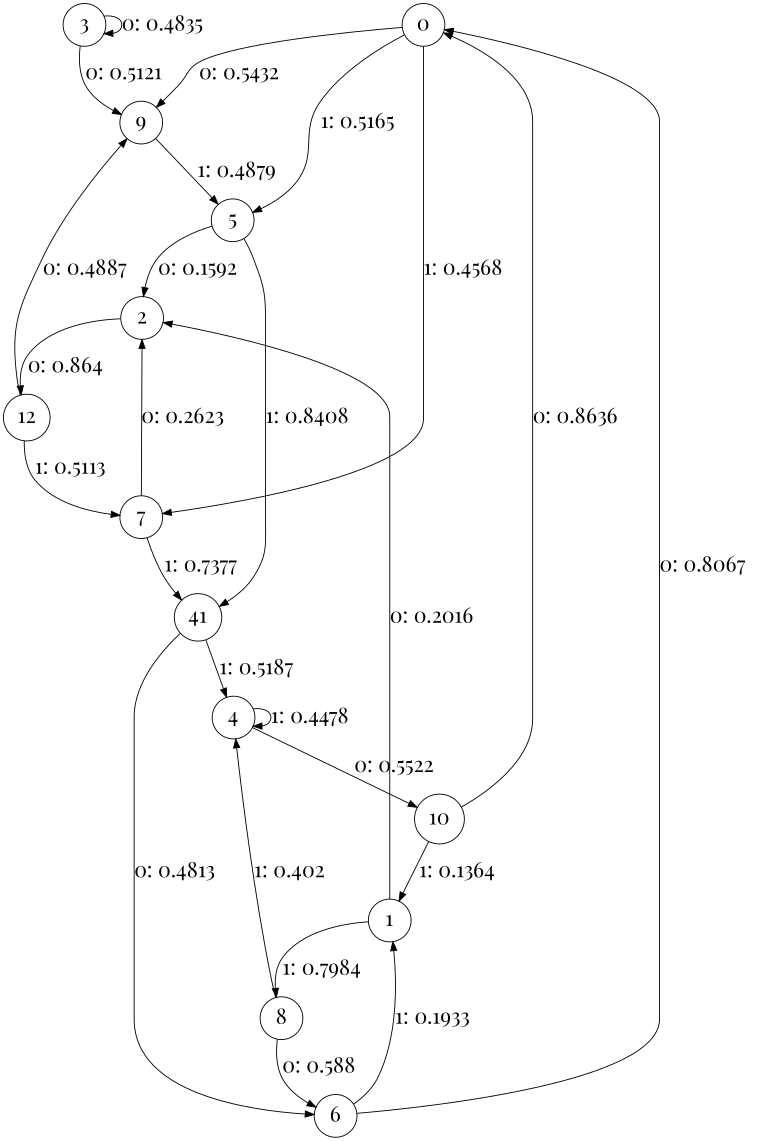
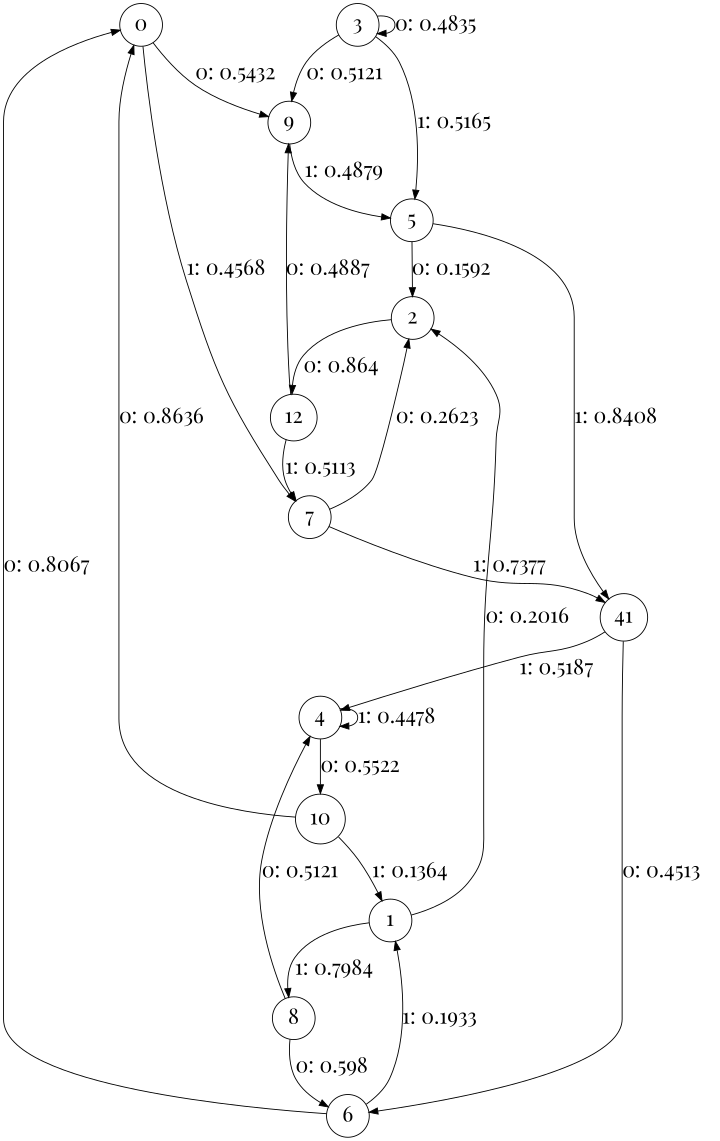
(315, 111) -> (414, 107)
(183, 872) -> (669, 872)
(300, 872) -> (308, 872)
(330, 1067) -> (343, 1067)
